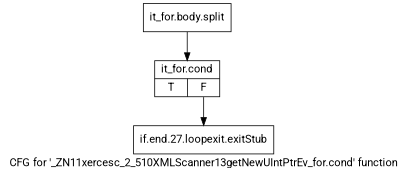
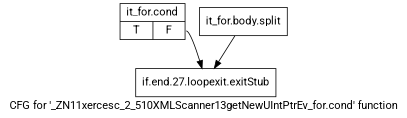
(187, 42) -> (227, 49)
